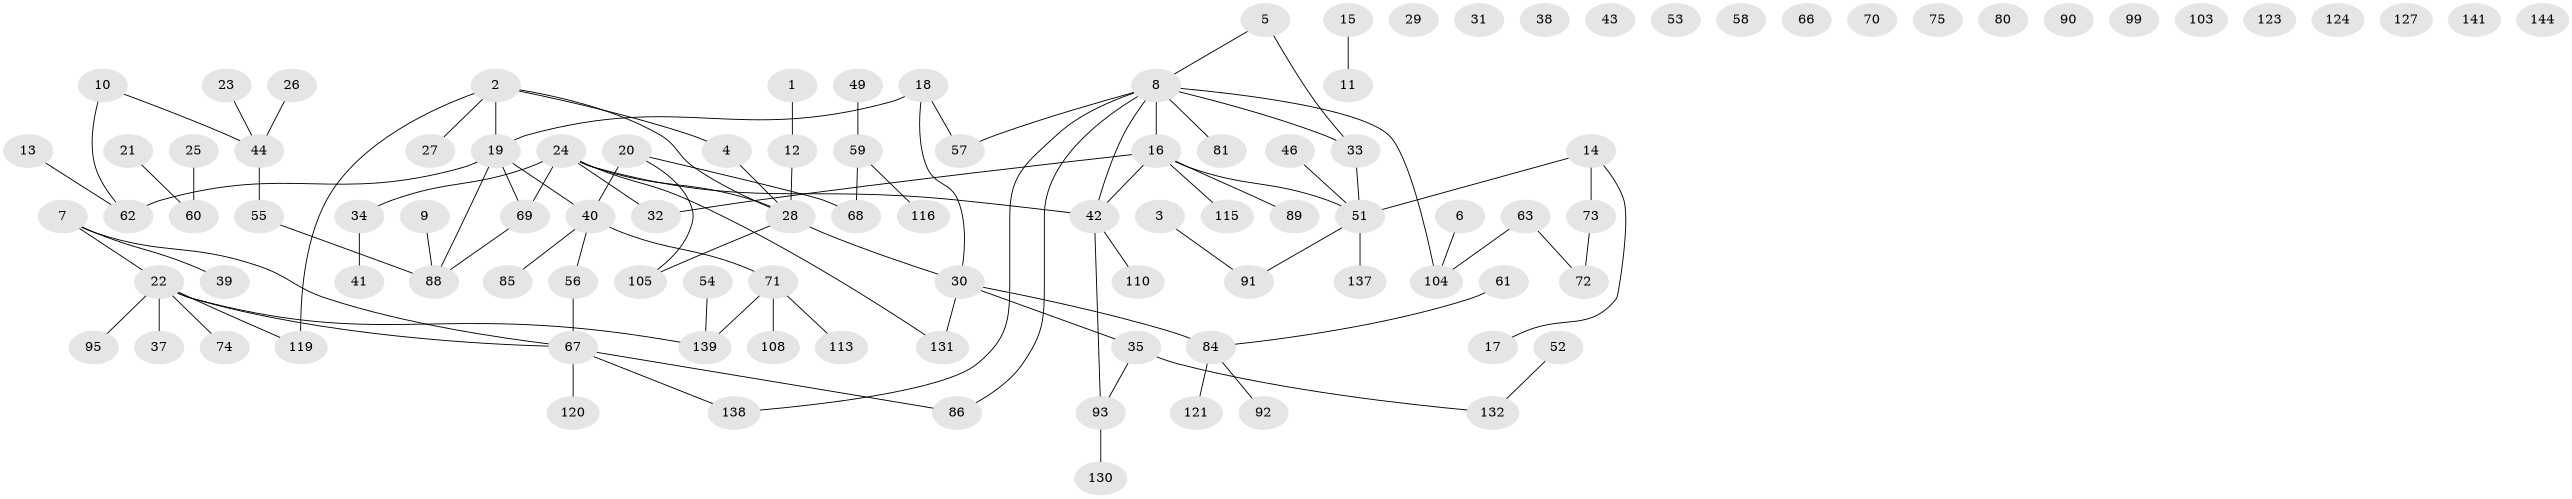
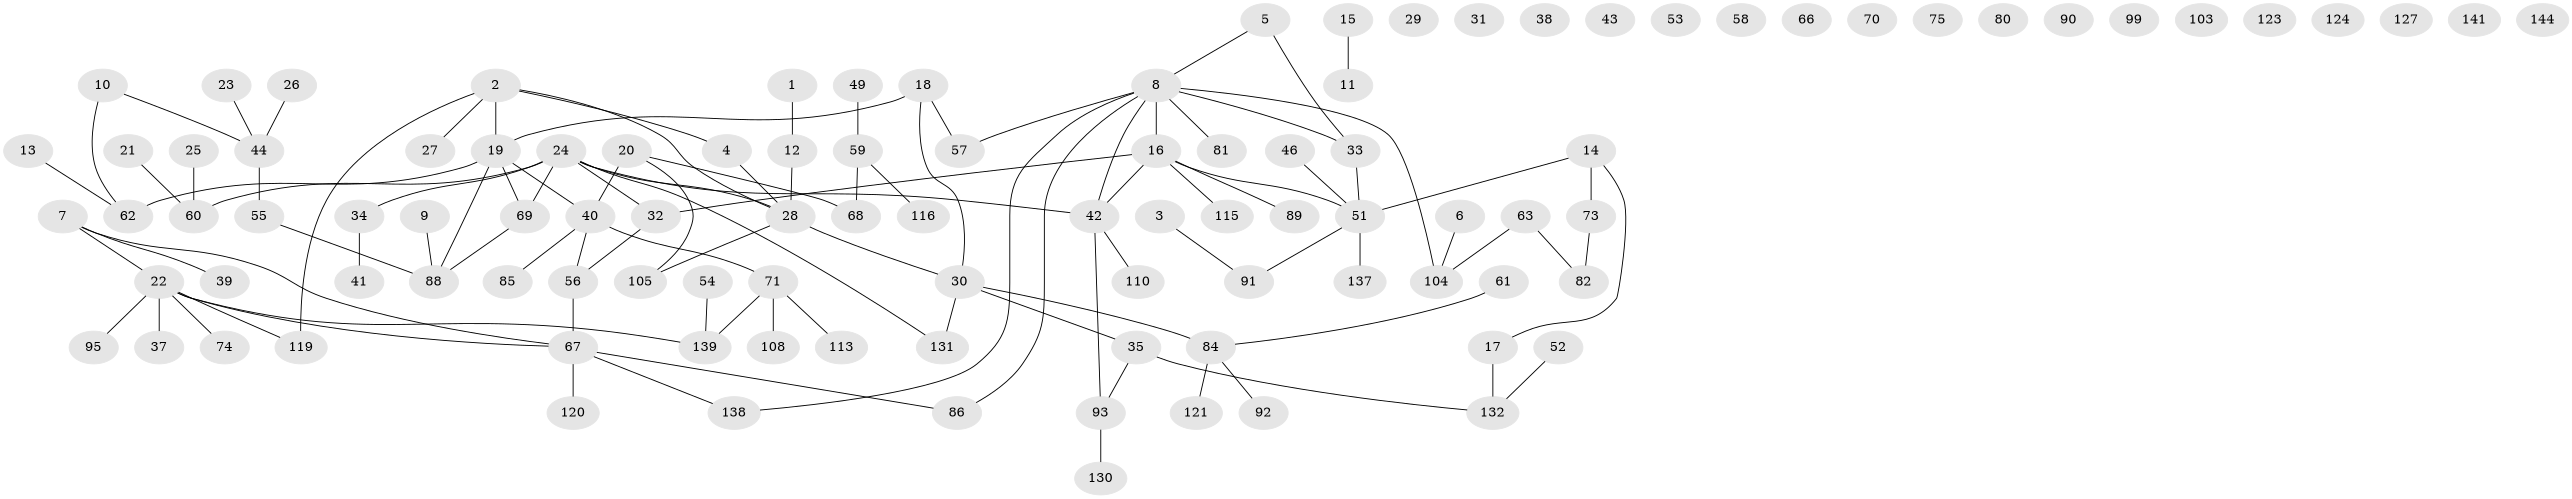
none -> (419, 184)
none -> (614, 249)
(1584, 282) -> (1584, 282)
none -> (1493, 380)
